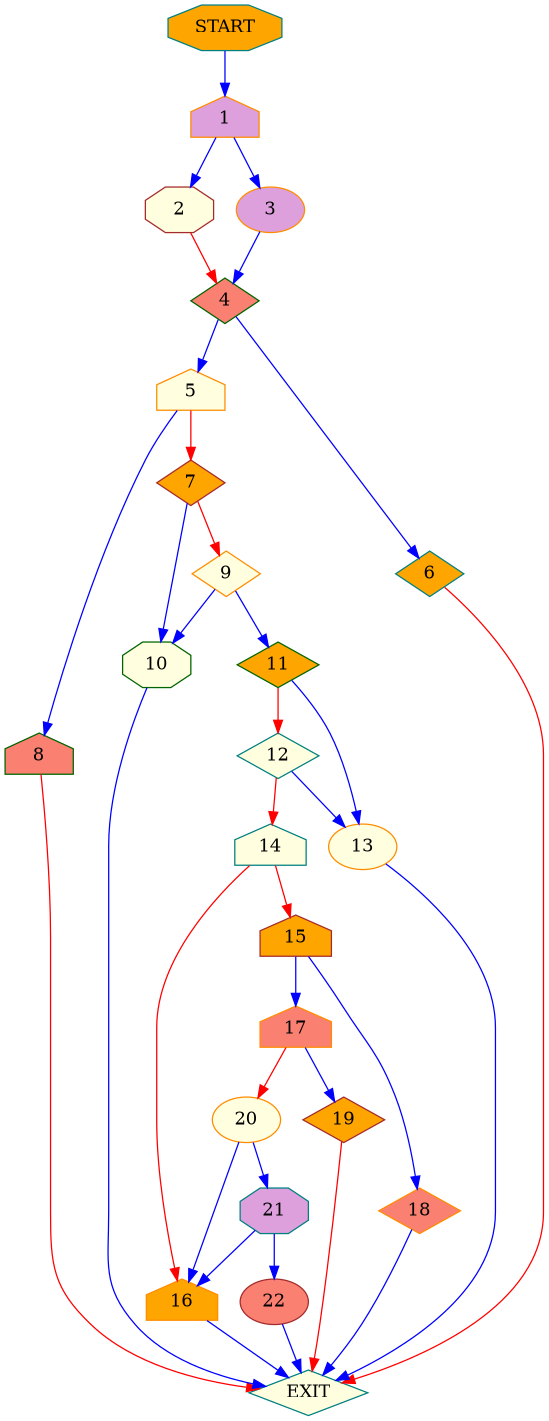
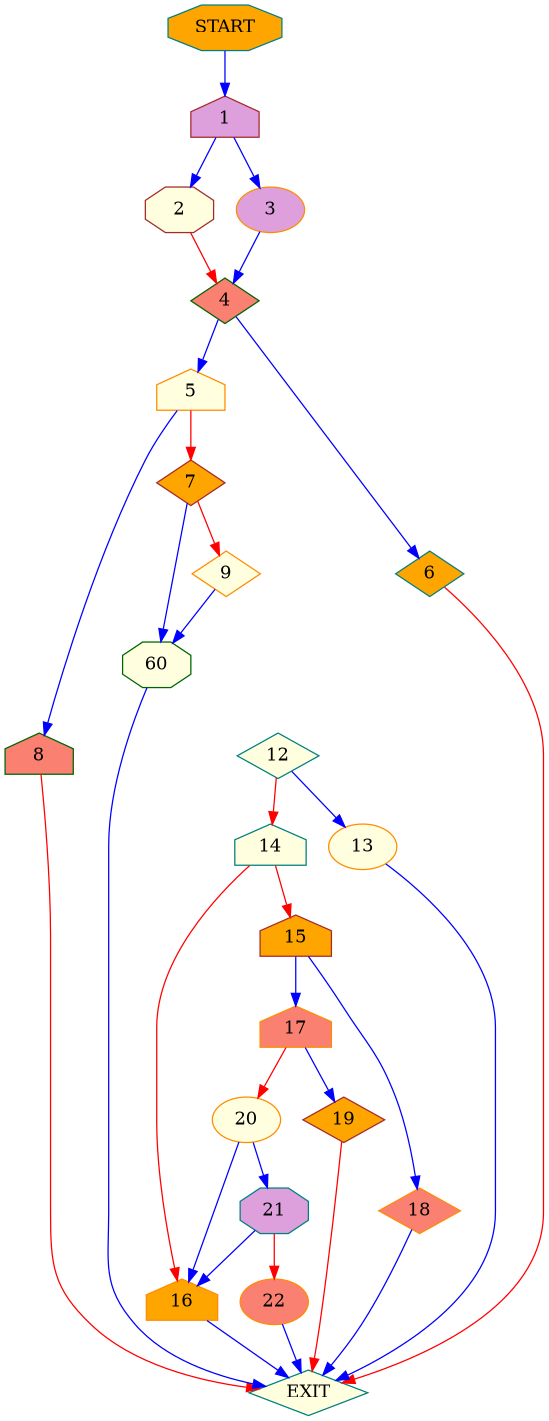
(225, 119) -> (225, 119)
(157, 665) -> (157, 665)
(278, 665) -> none
(274, 1250) -> (274, 1250)
(274, 1302) -> (274, 1302)
